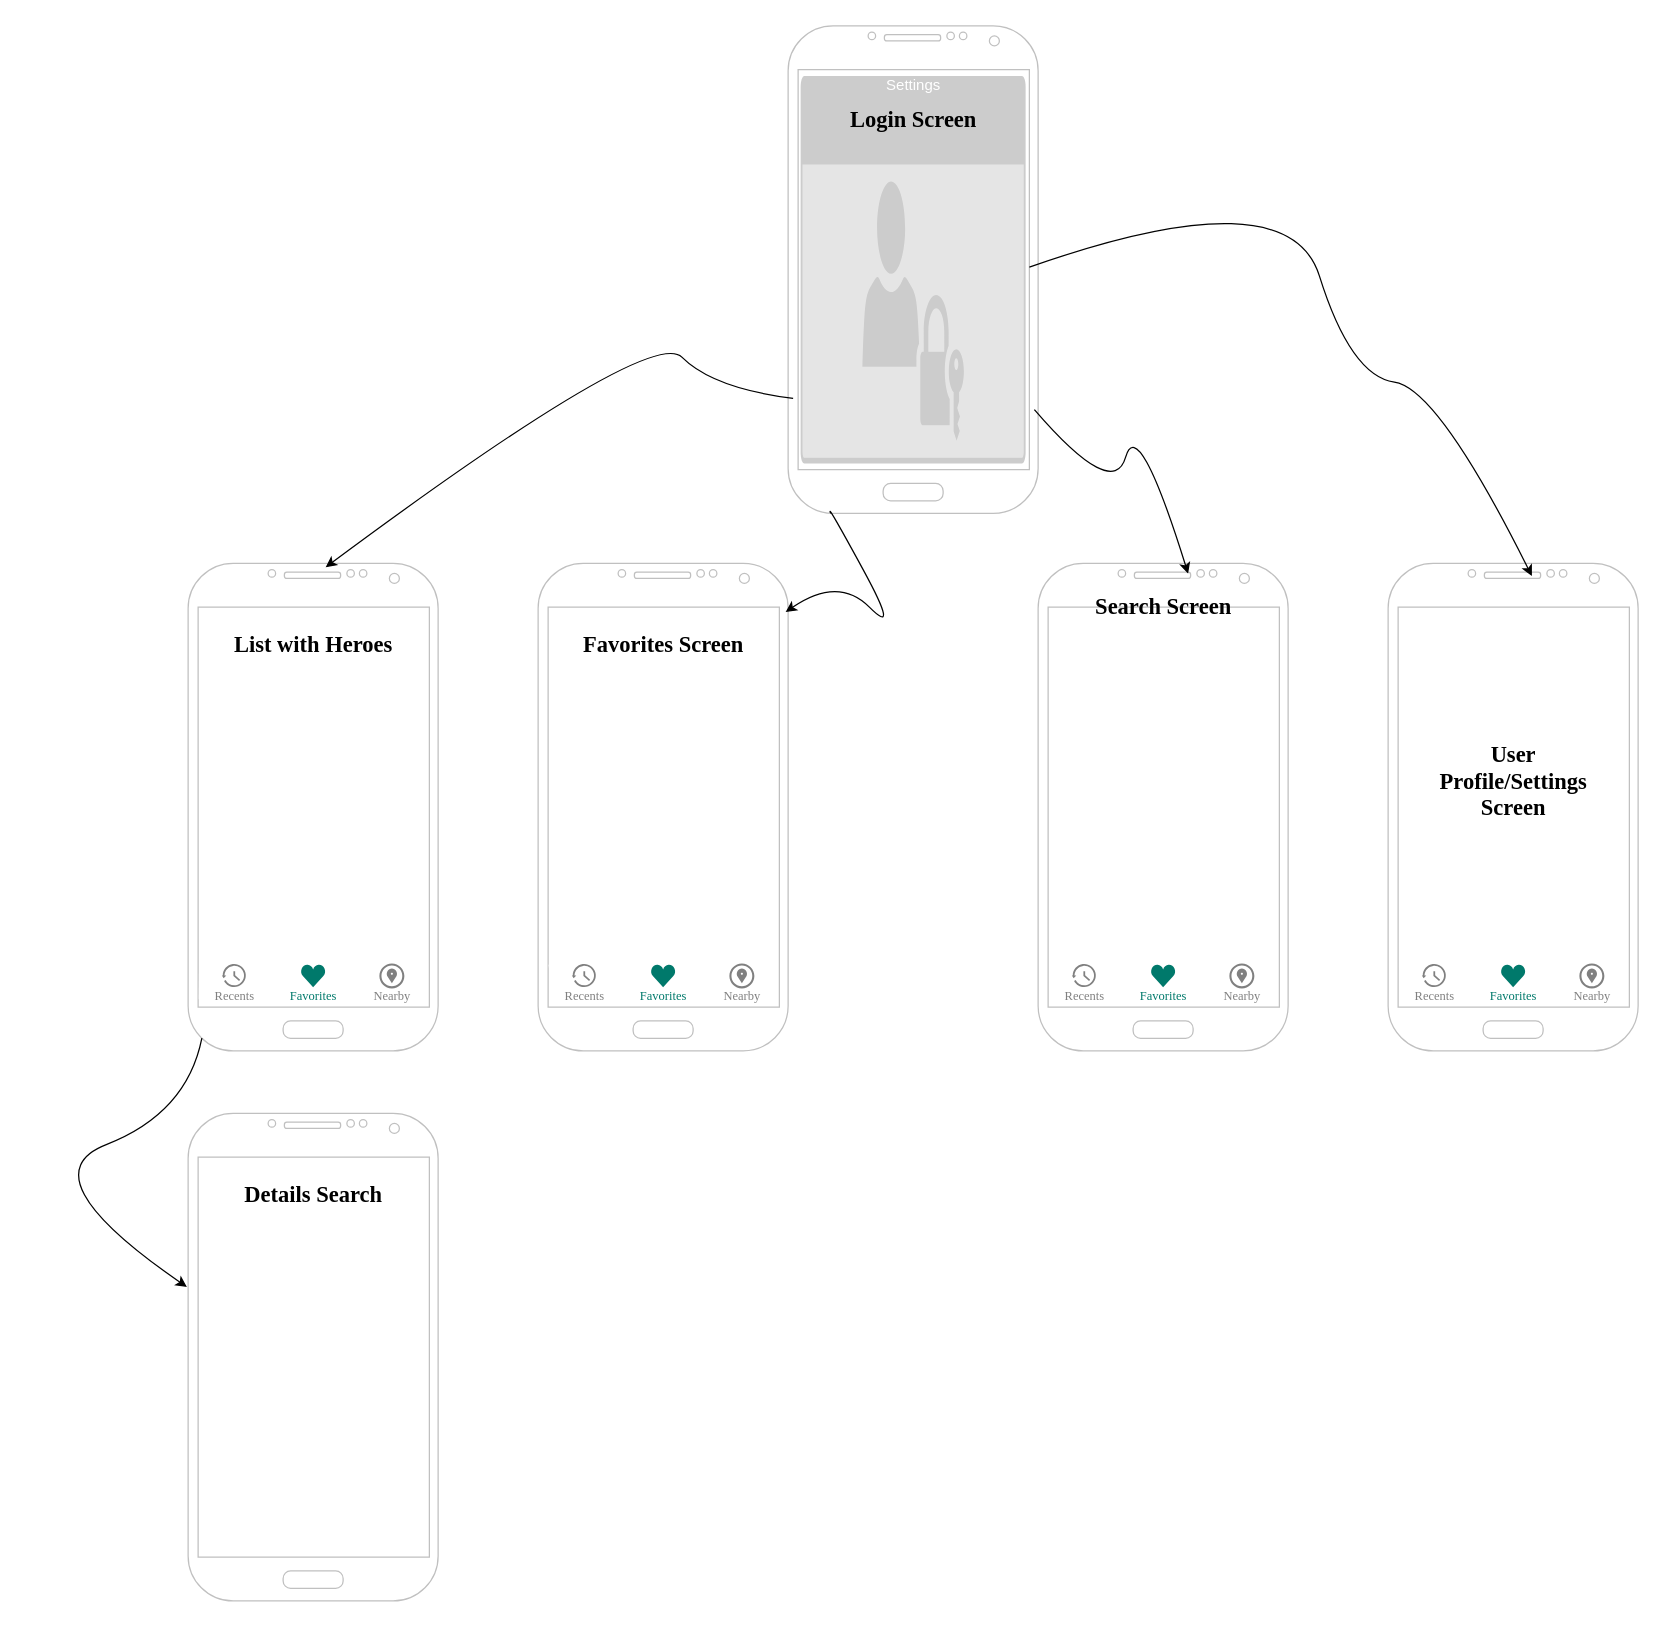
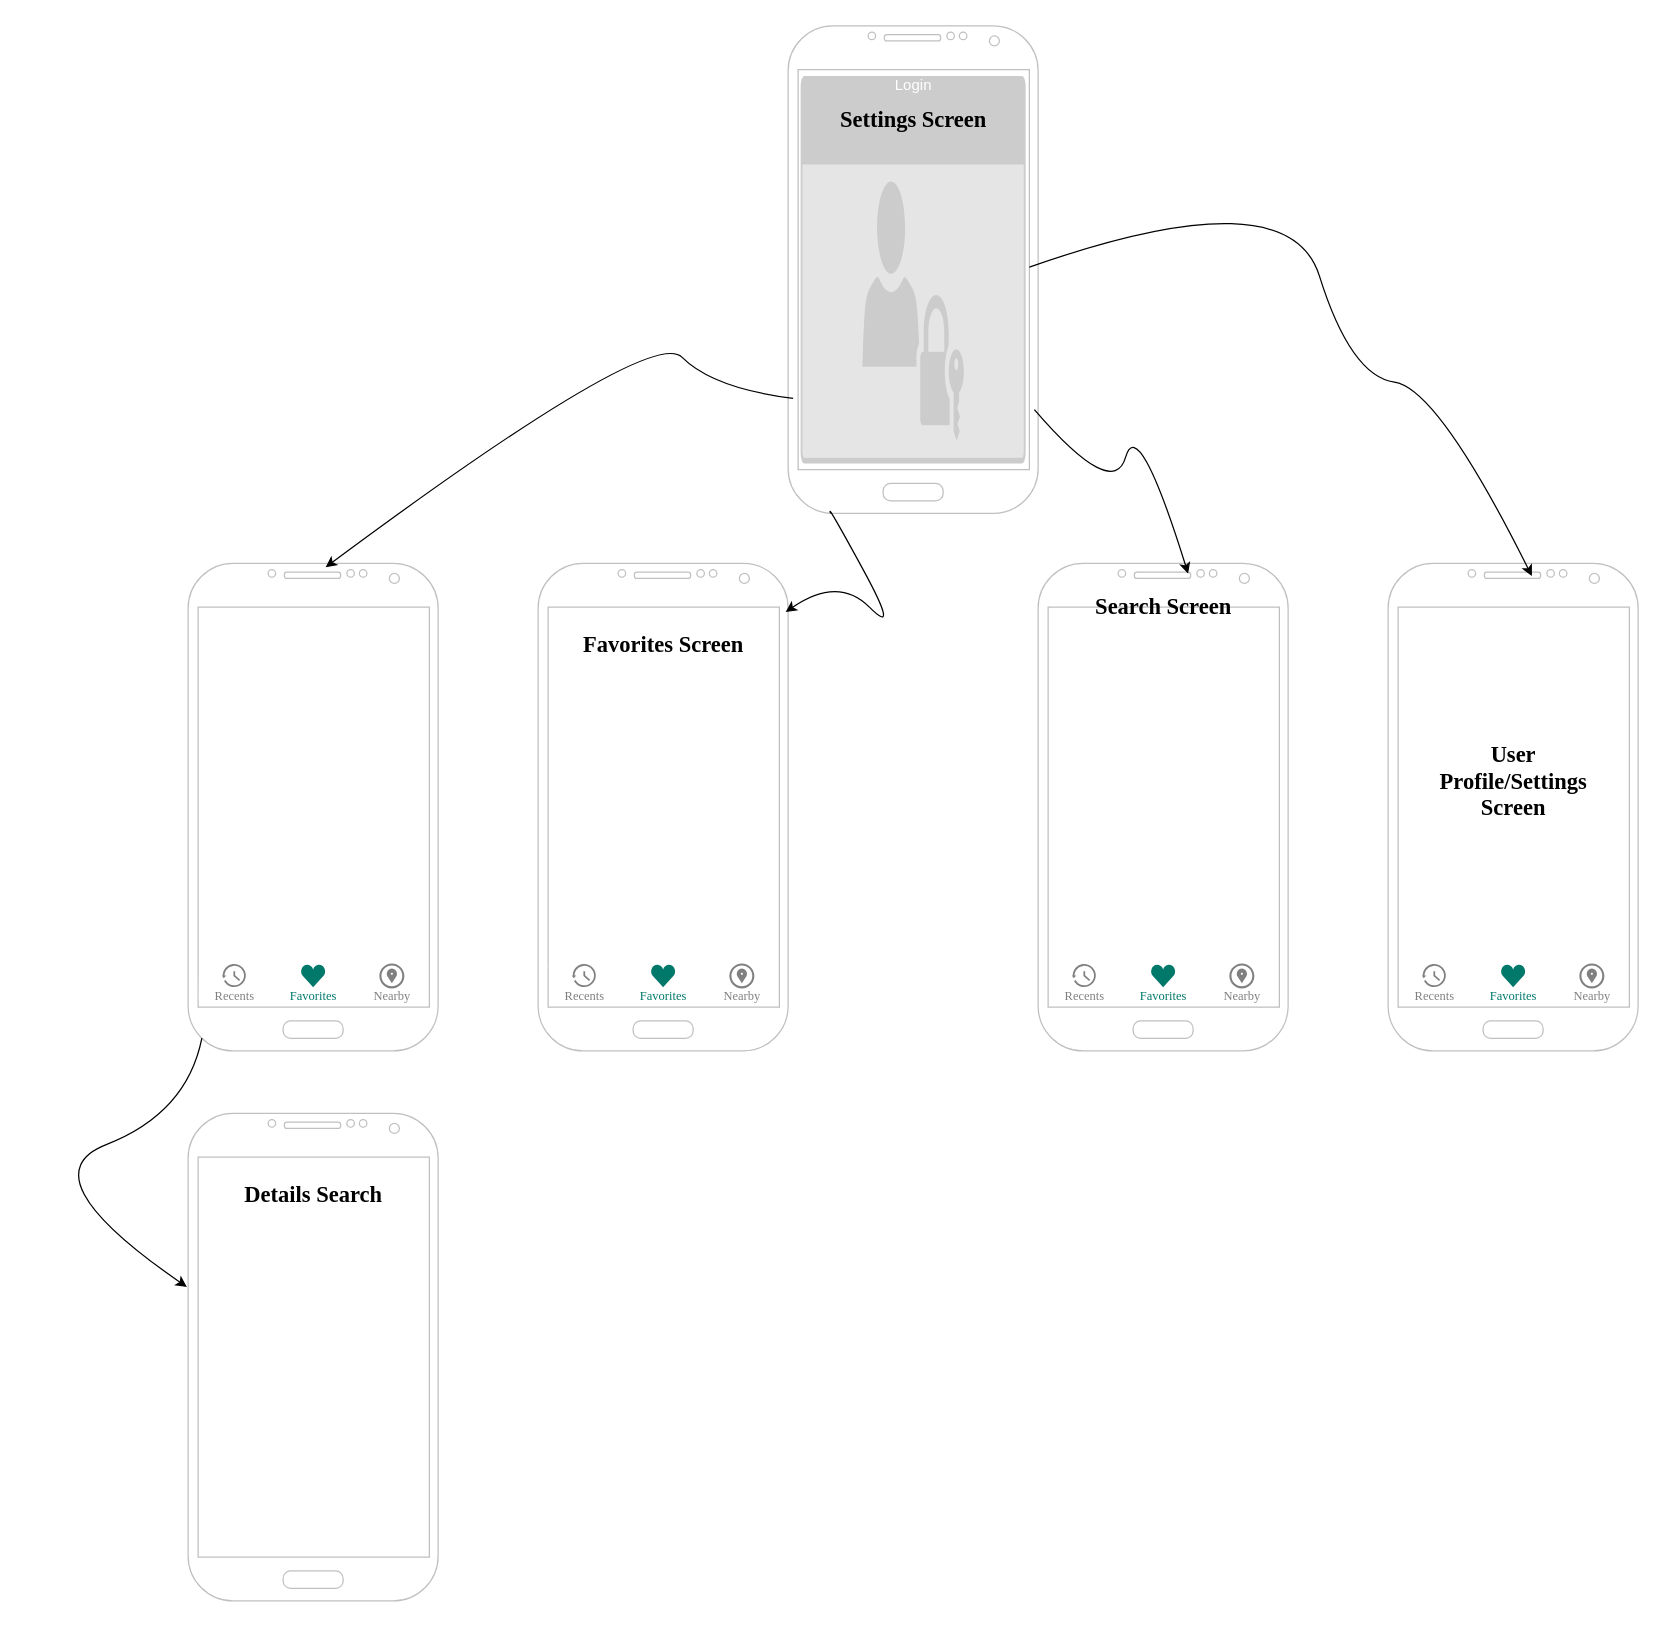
(914, 86) -> (914, 86)
(914, 119) -> (914, 119)
(313, 644) -> none
